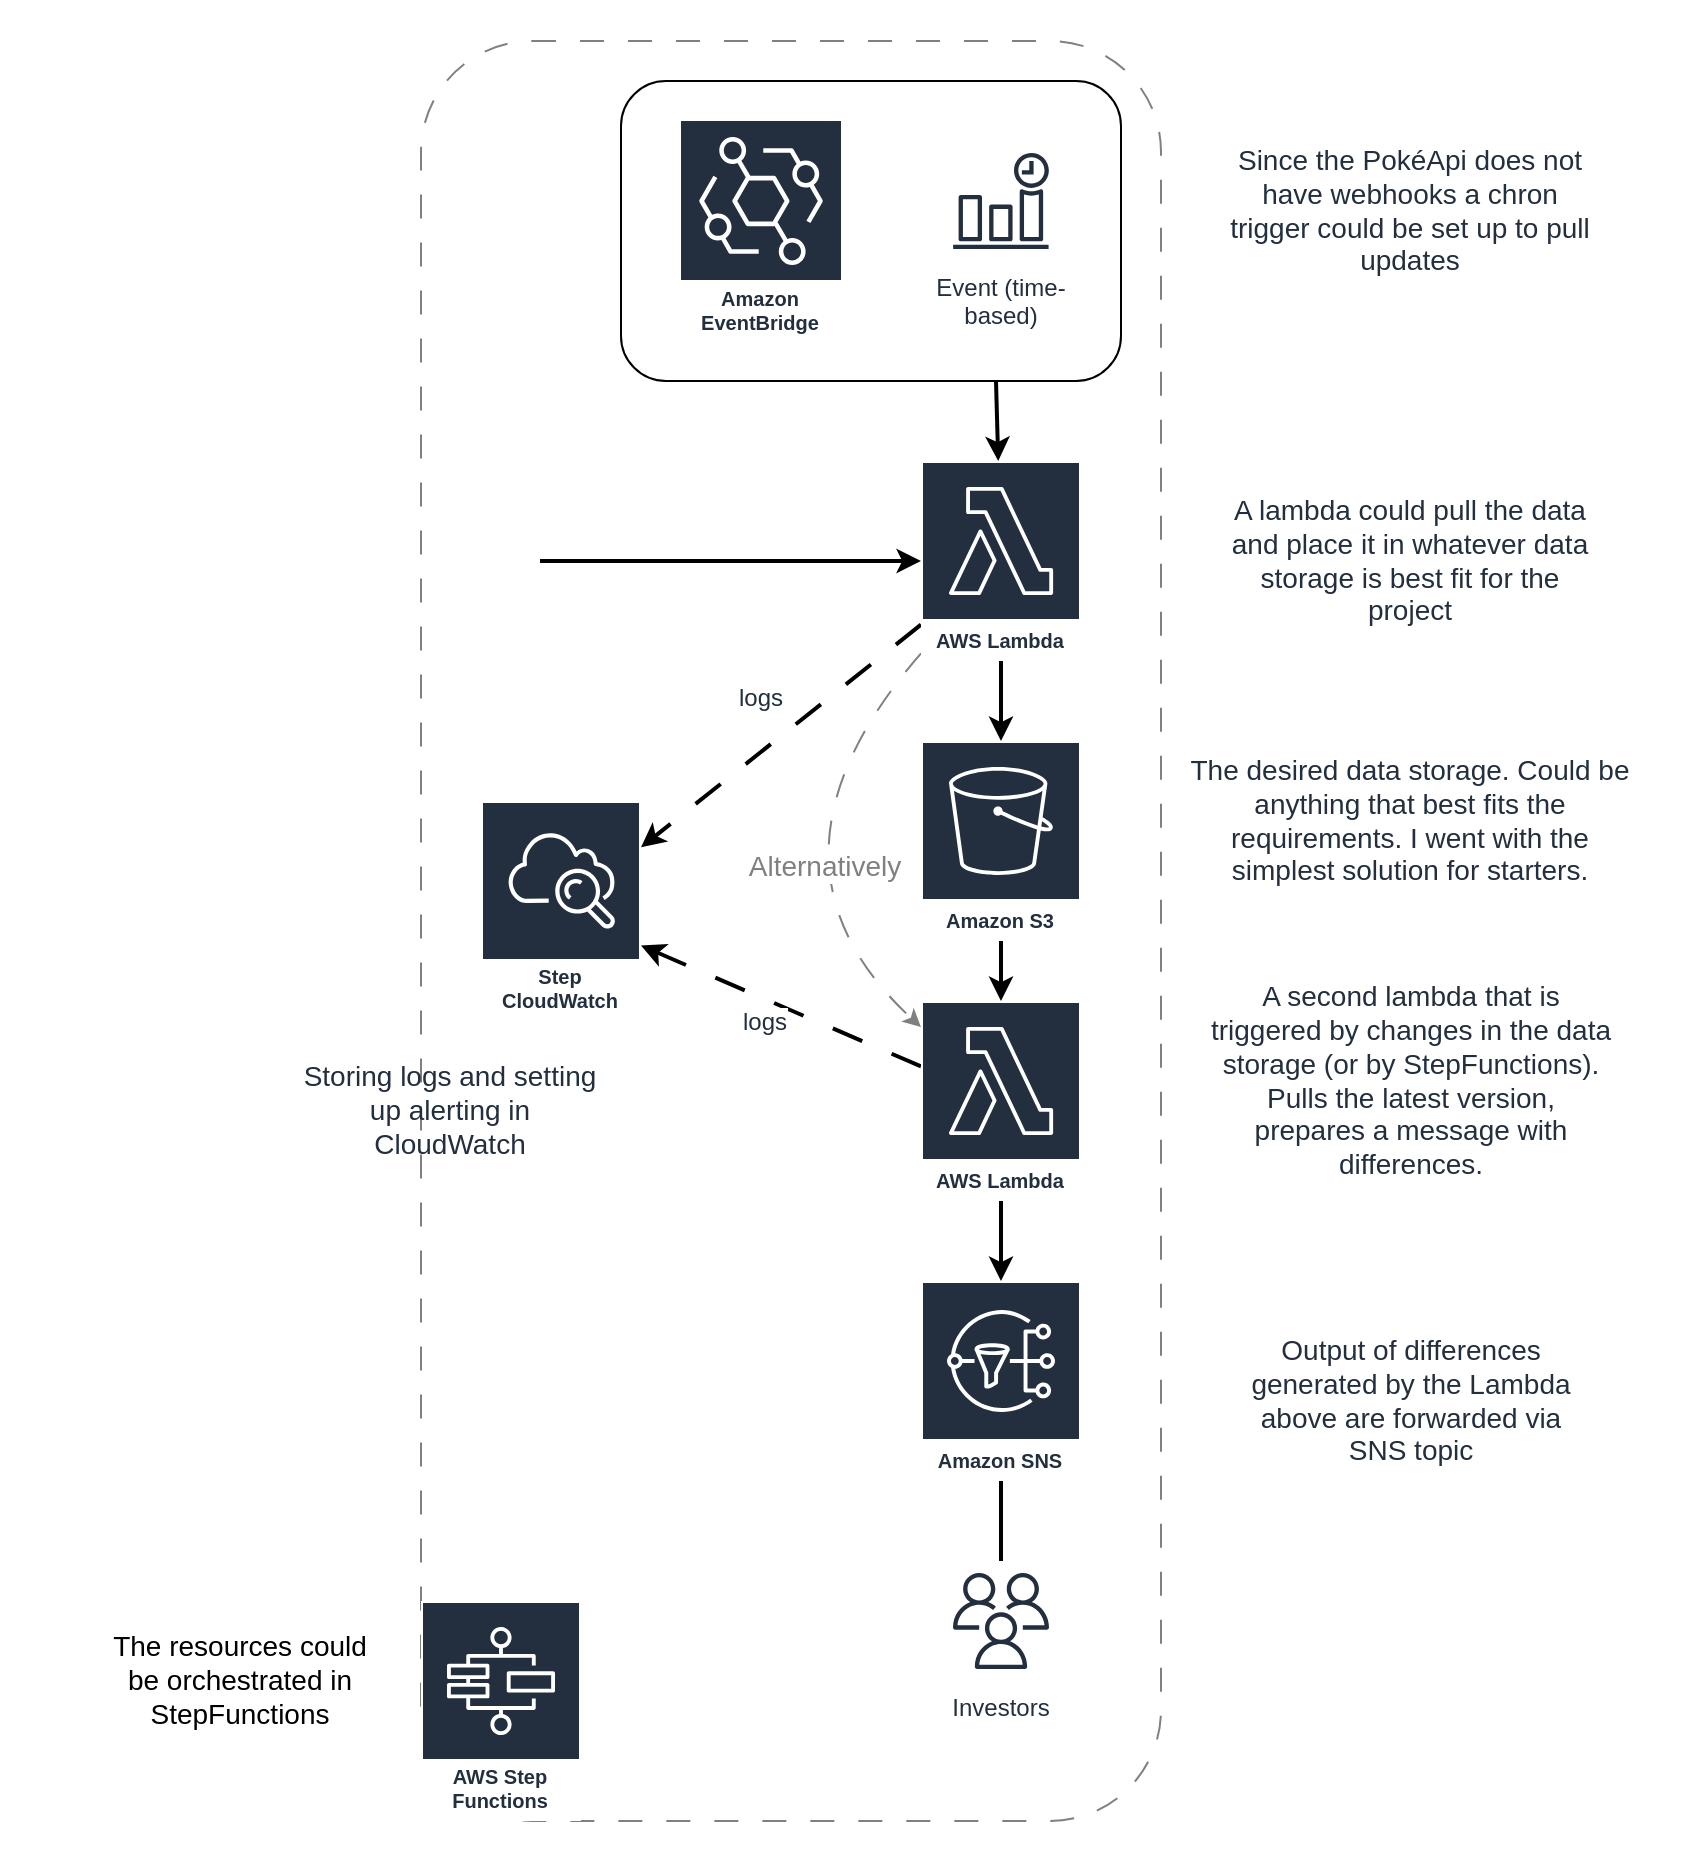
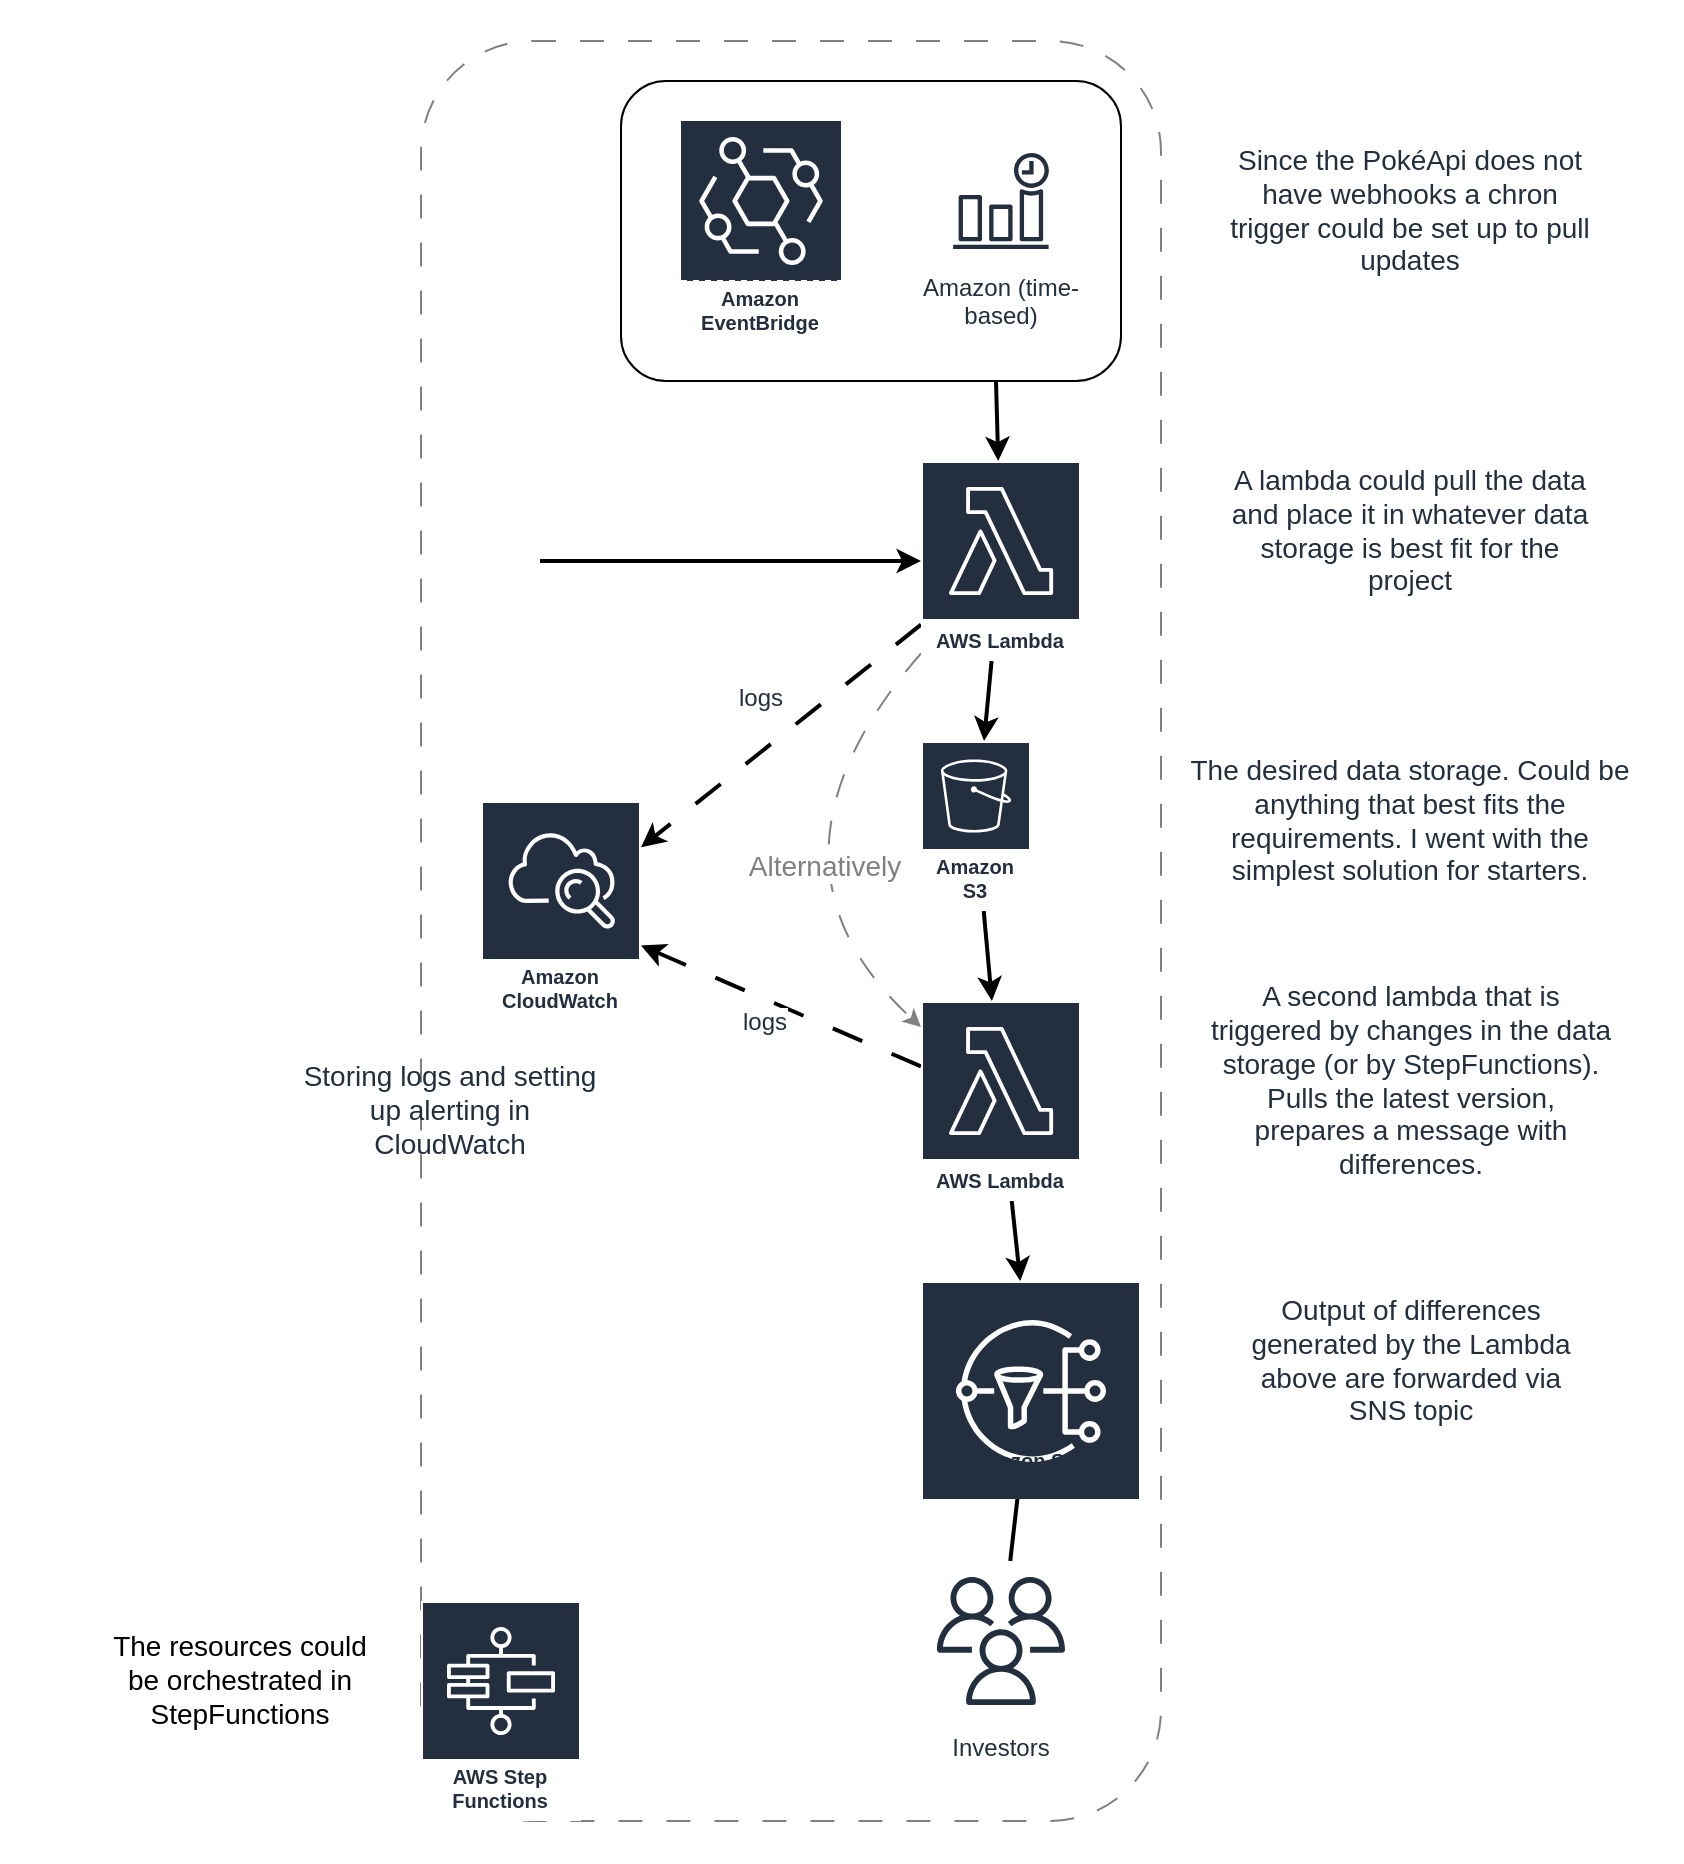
(1002, 304) -> (1002, 304)
(761, 311) -> (761, 311)
(1411, 561) -> (1411, 531)
(1001, 841) -> (976, 826)
(561, 989) -> (561, 989)
(1001, 1381) -> (1031, 1381)
(1411, 1401) -> (1411, 1361)
(1001, 1621) -> (1001, 1641)
